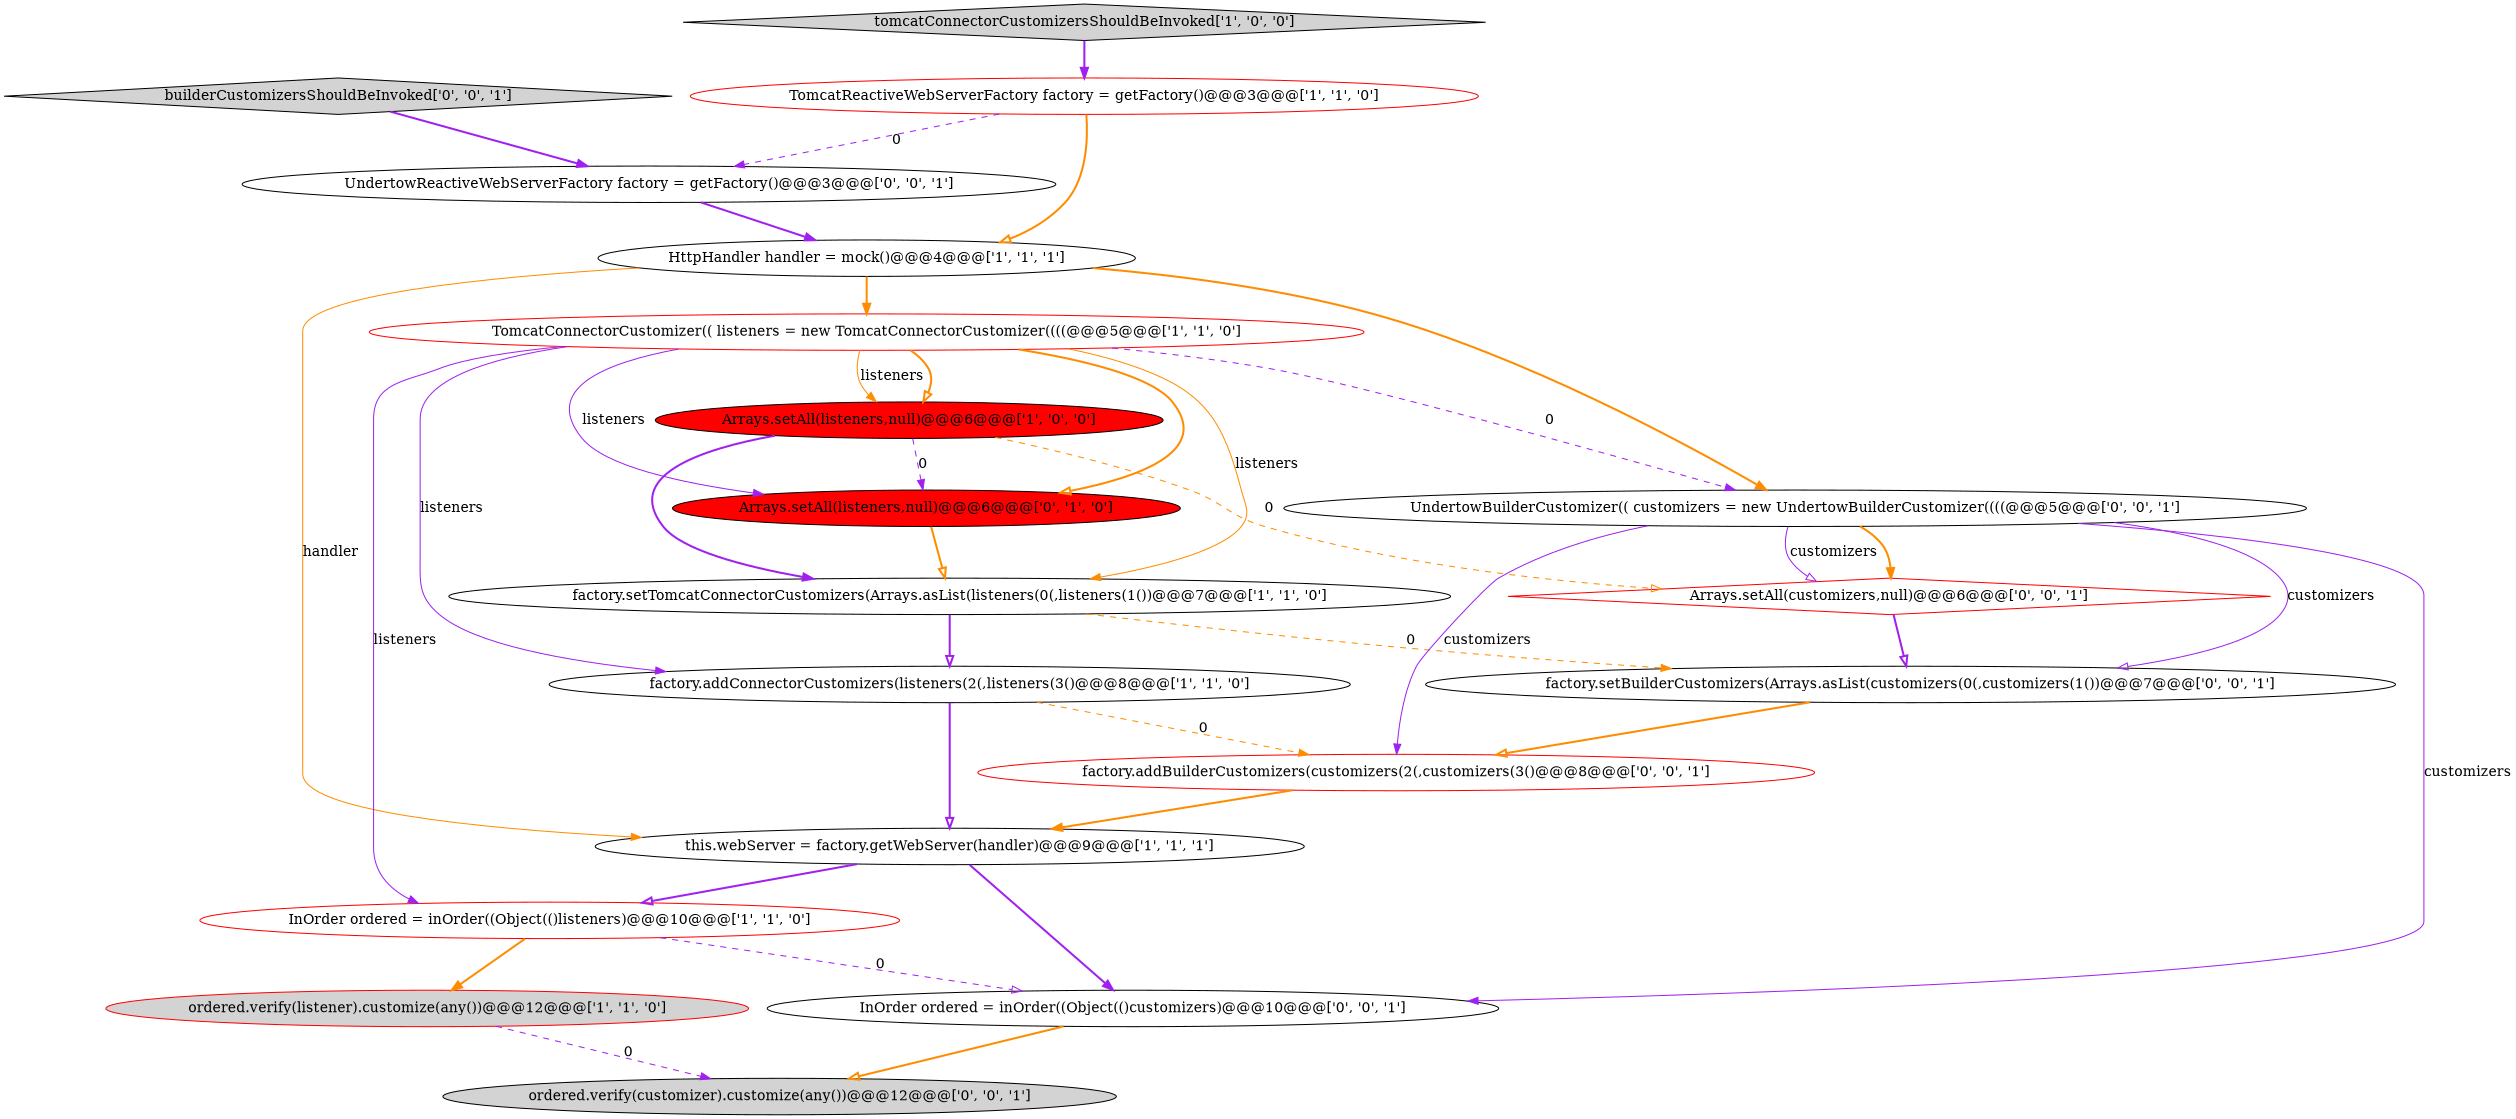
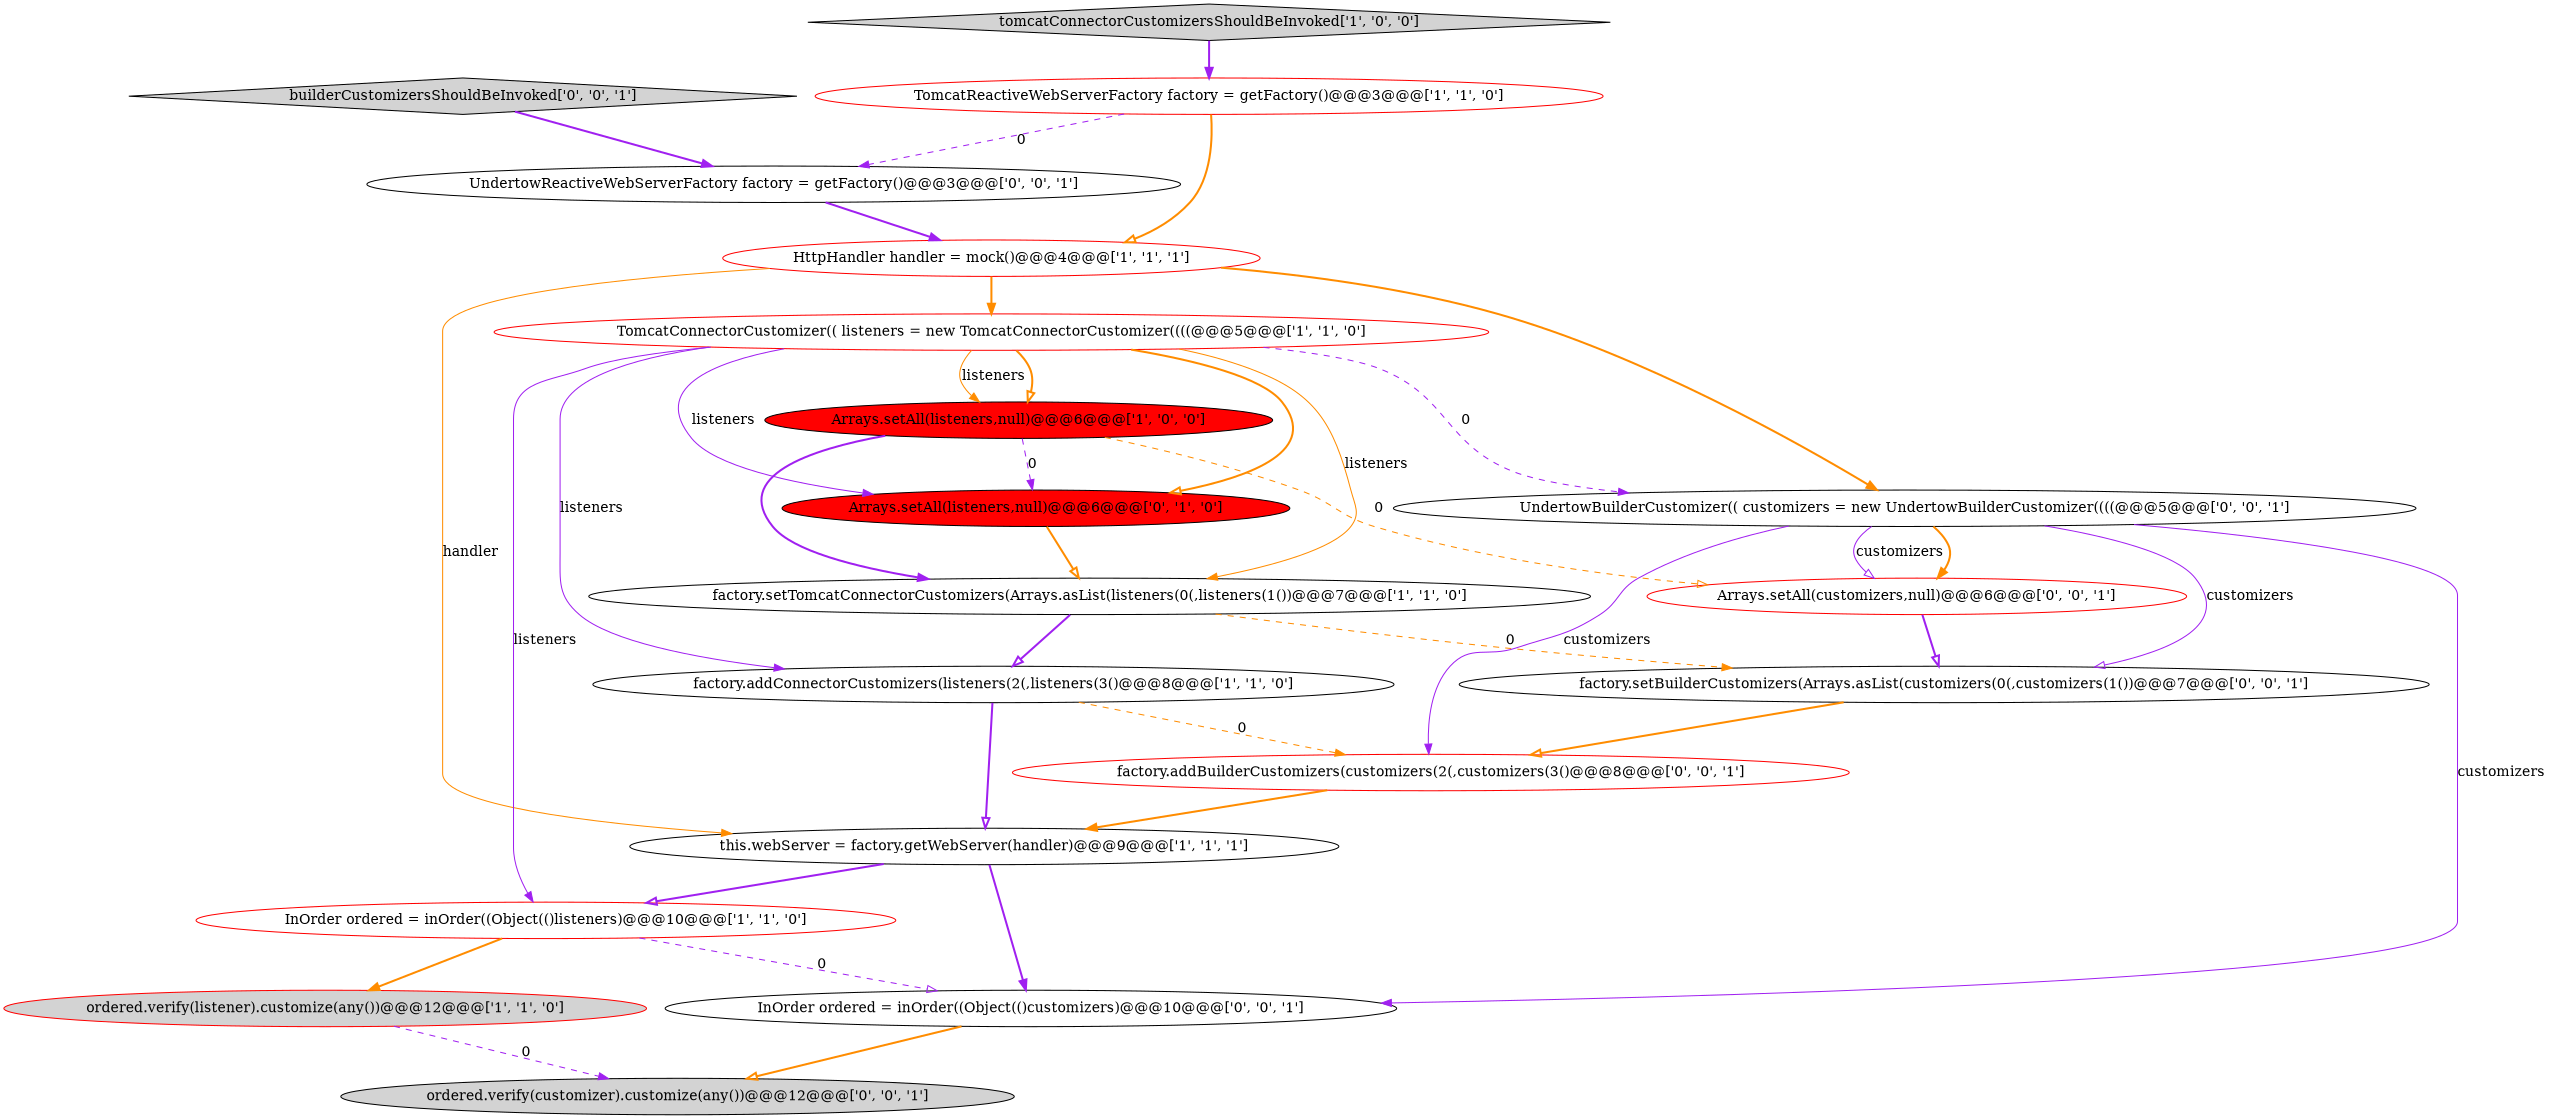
(867, 258) -> (991, 258)
(1889, 596) -> (1917, 596)
